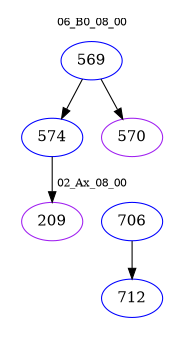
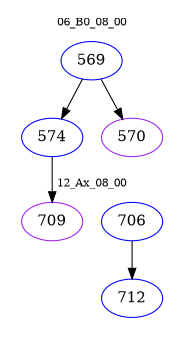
(92, 184) -> (92, 184)
(52, 222) -> (52, 222)
